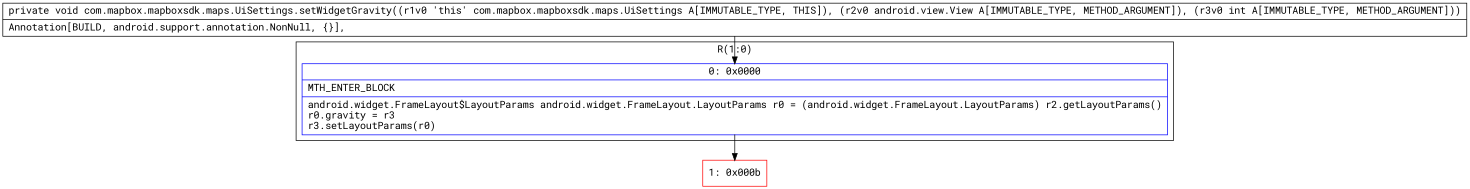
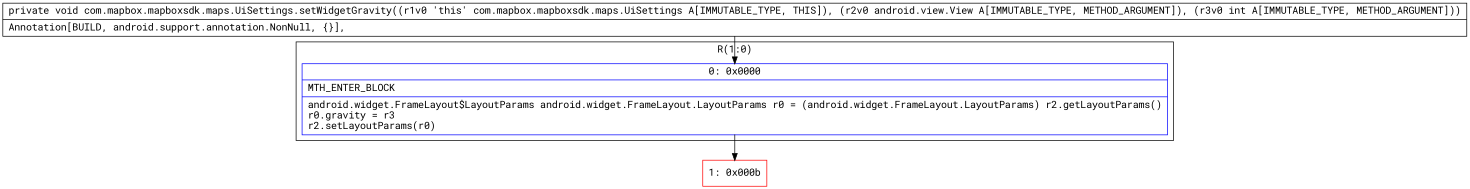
(372, 126) -> (372, 126)
